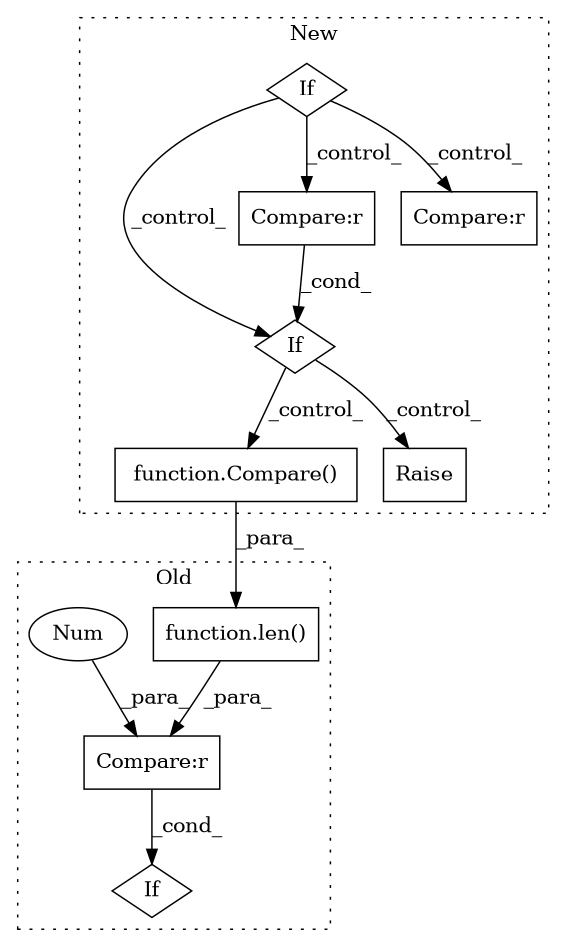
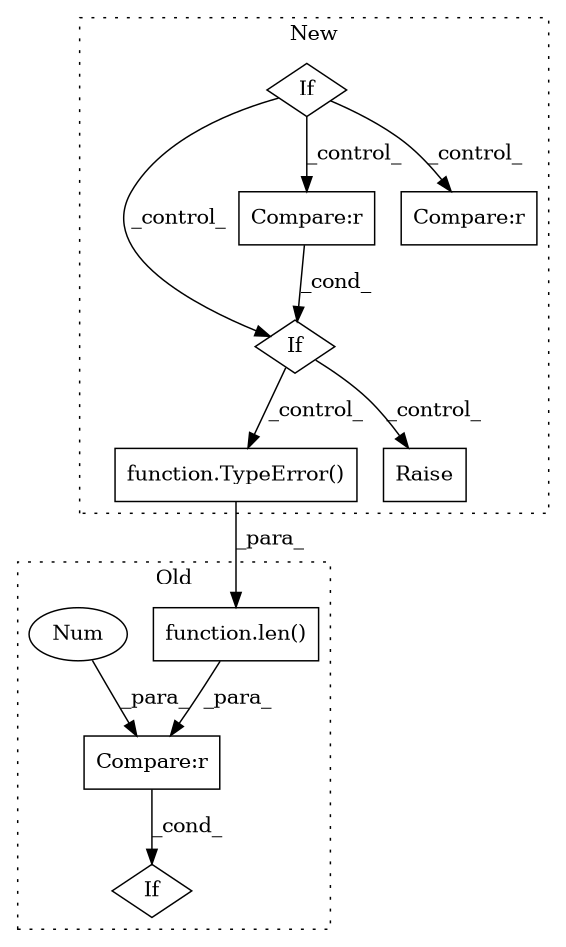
(236, 475) -> (236, 475)
